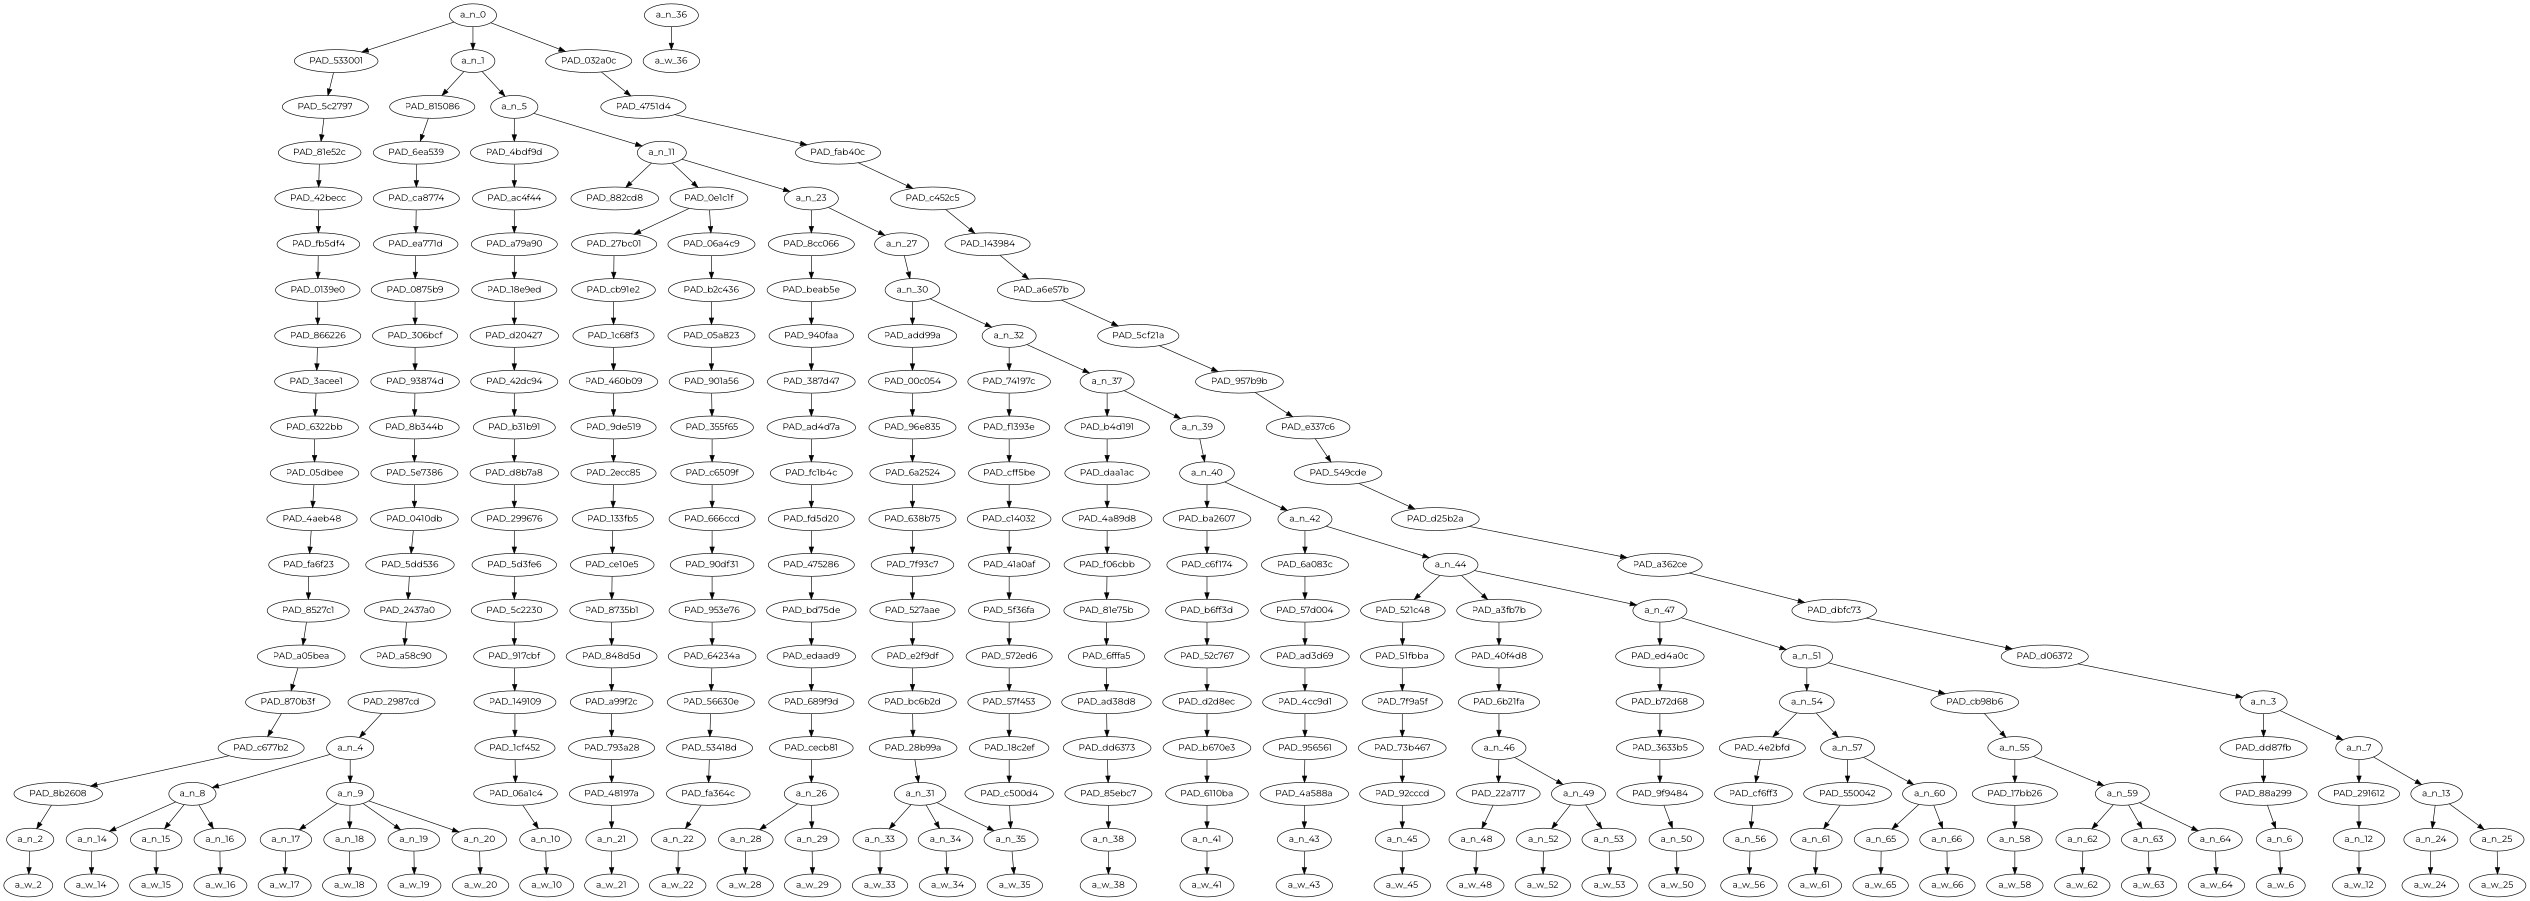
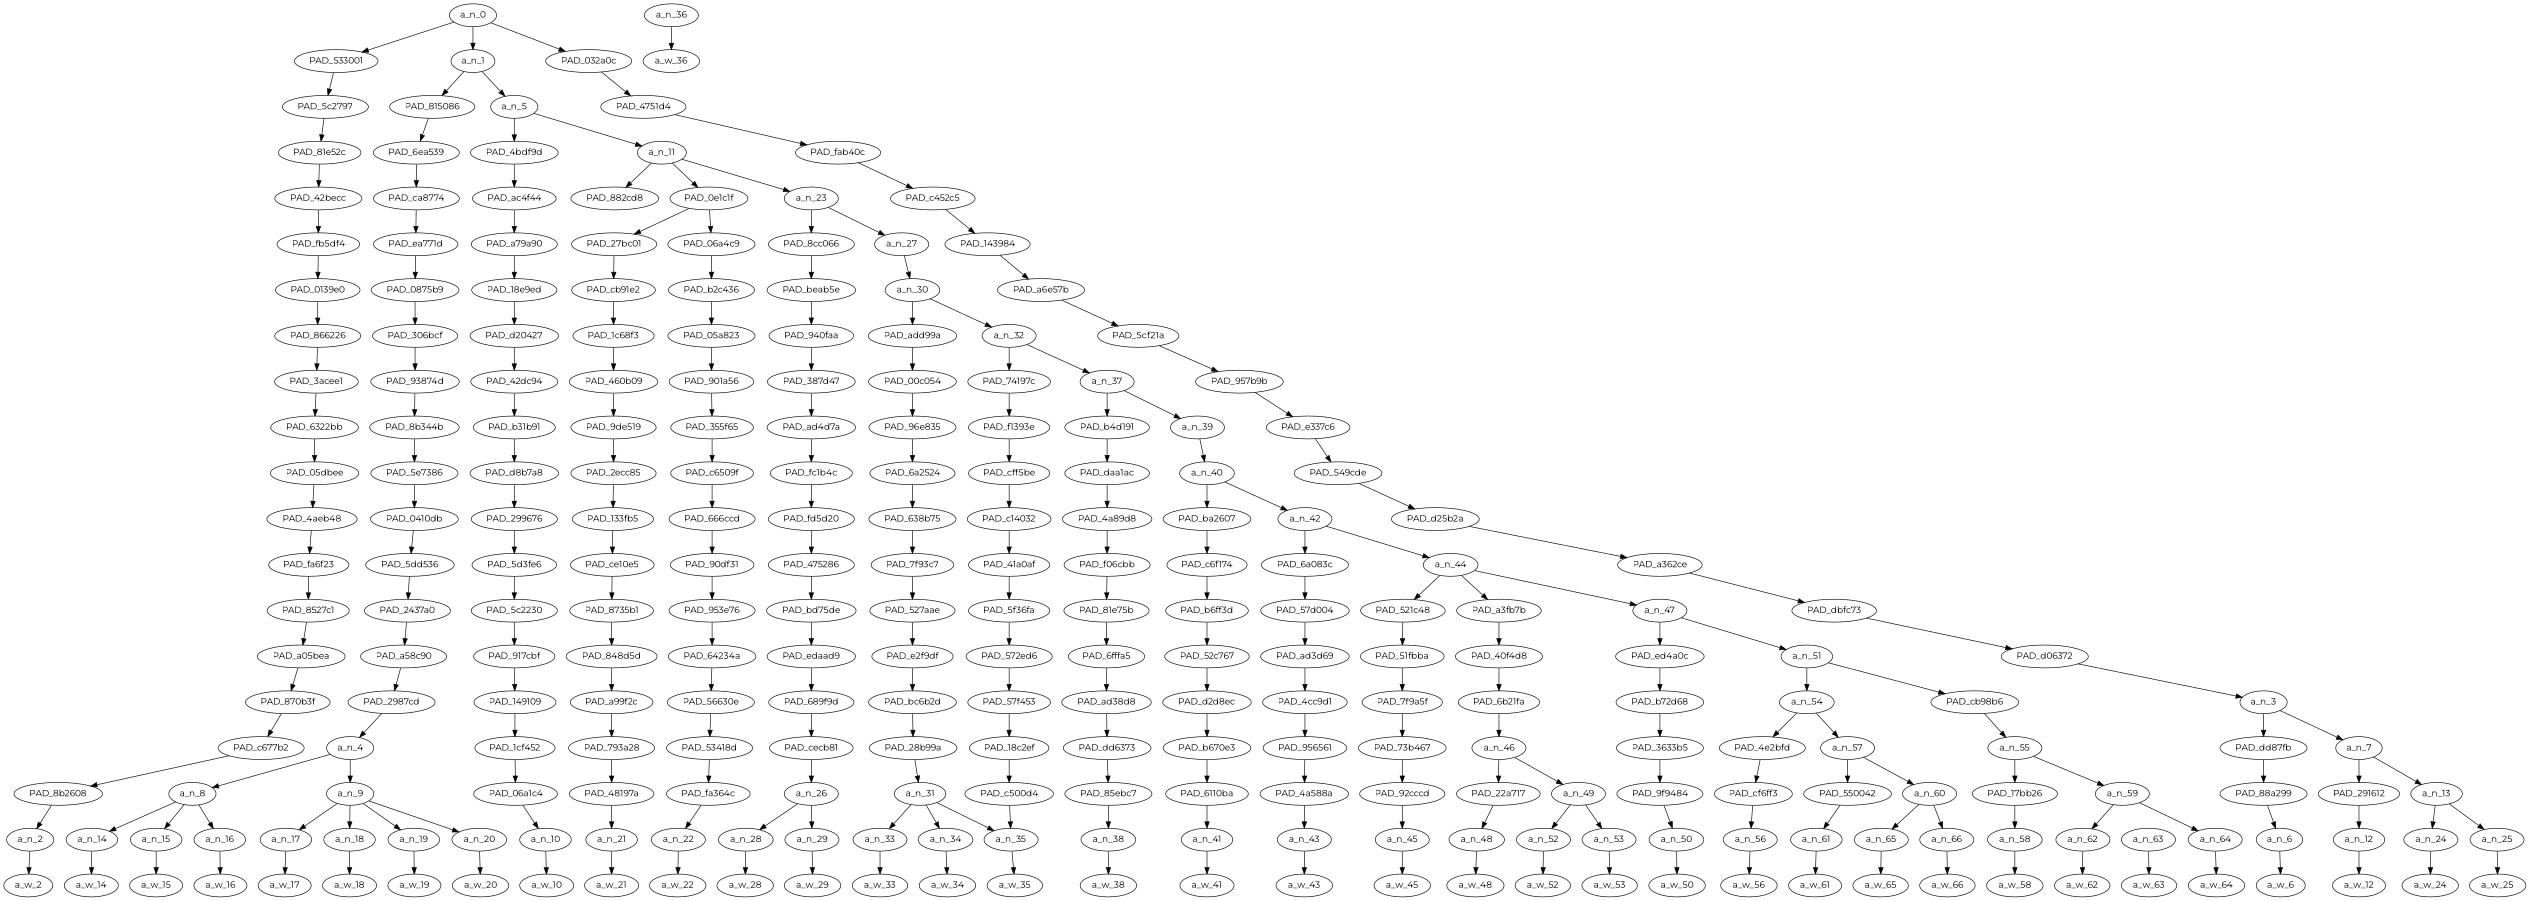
none -> (398, 676)
(2134, 814) -> none
